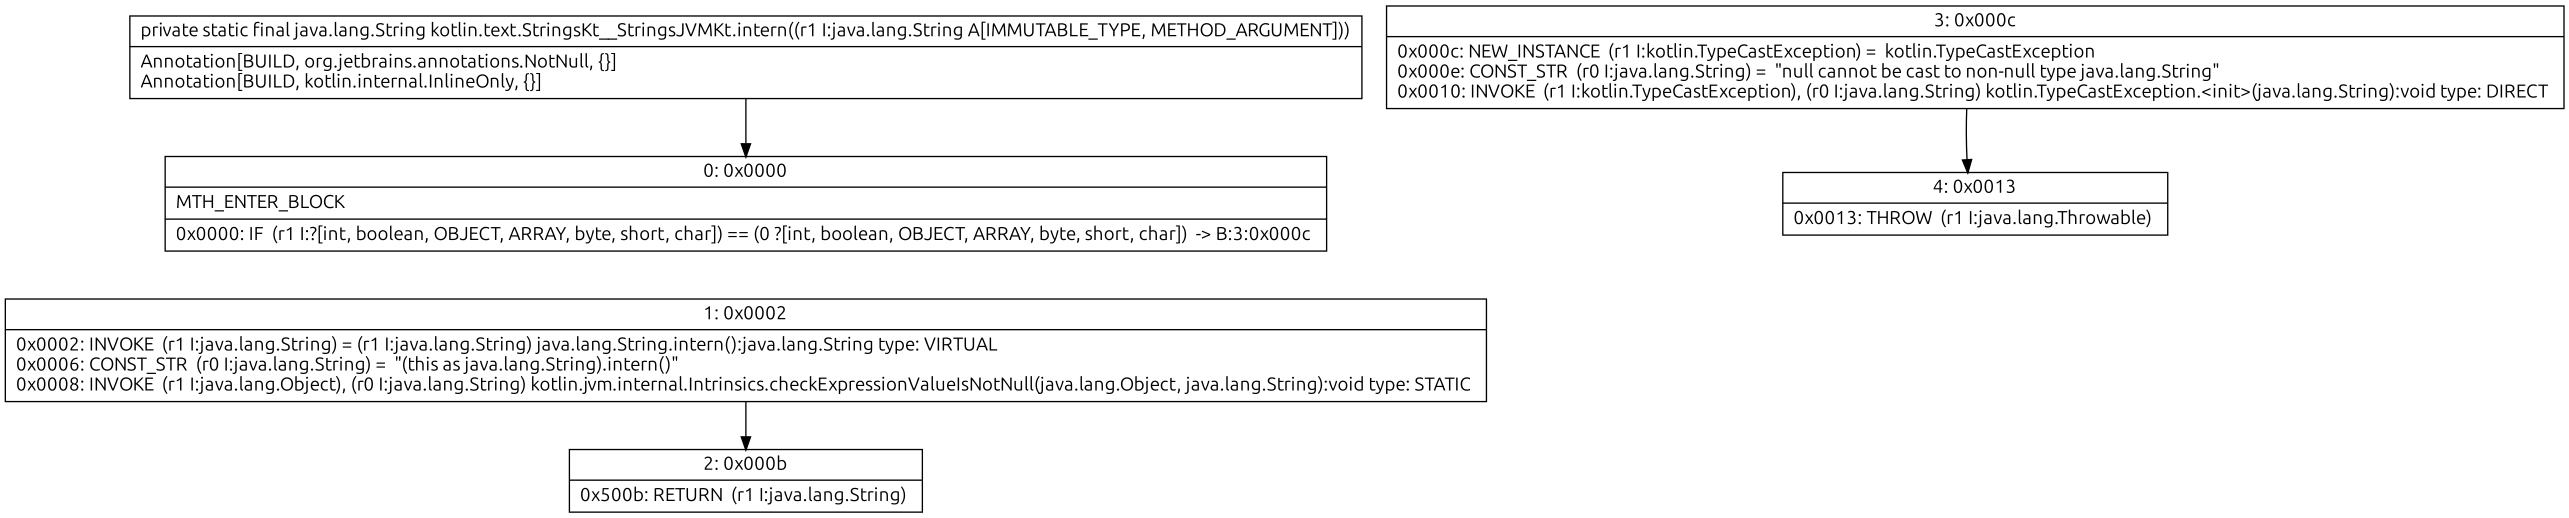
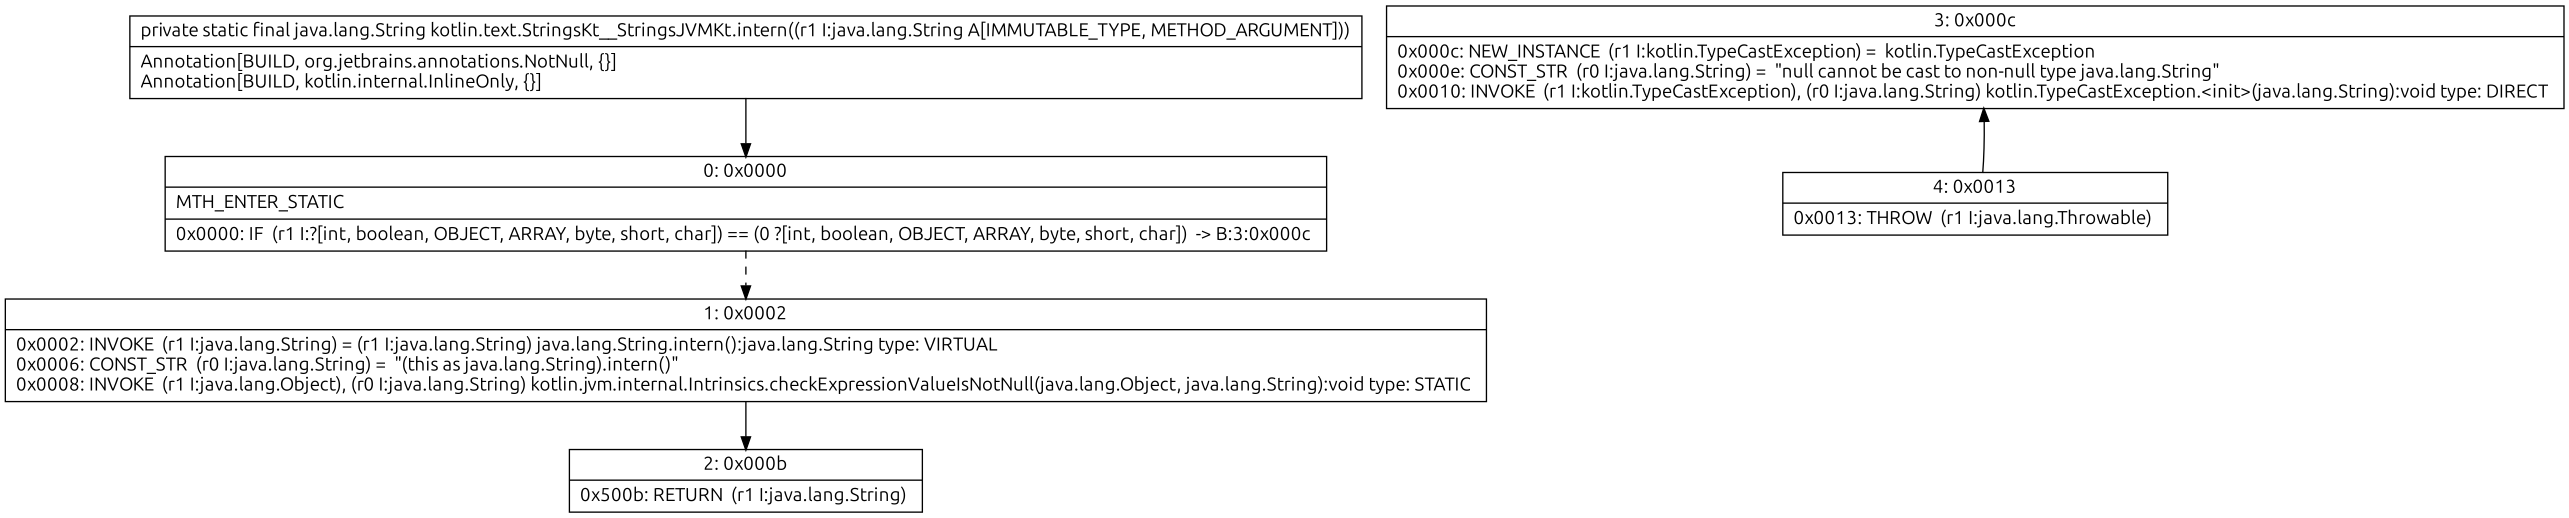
(1966, 134) -> (1984, 147)
(260, 202) -> (260, 202)
none -> (746, 268)
